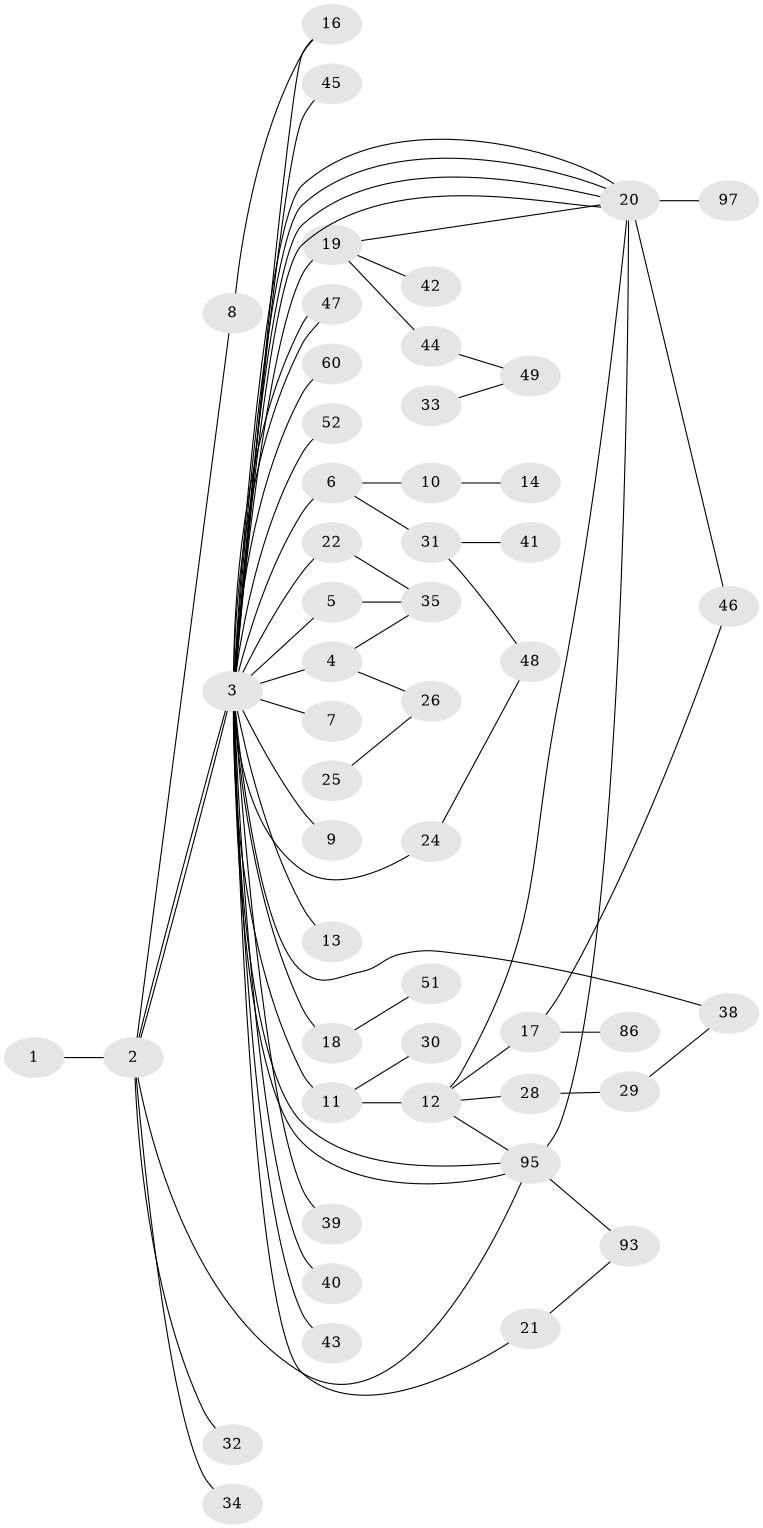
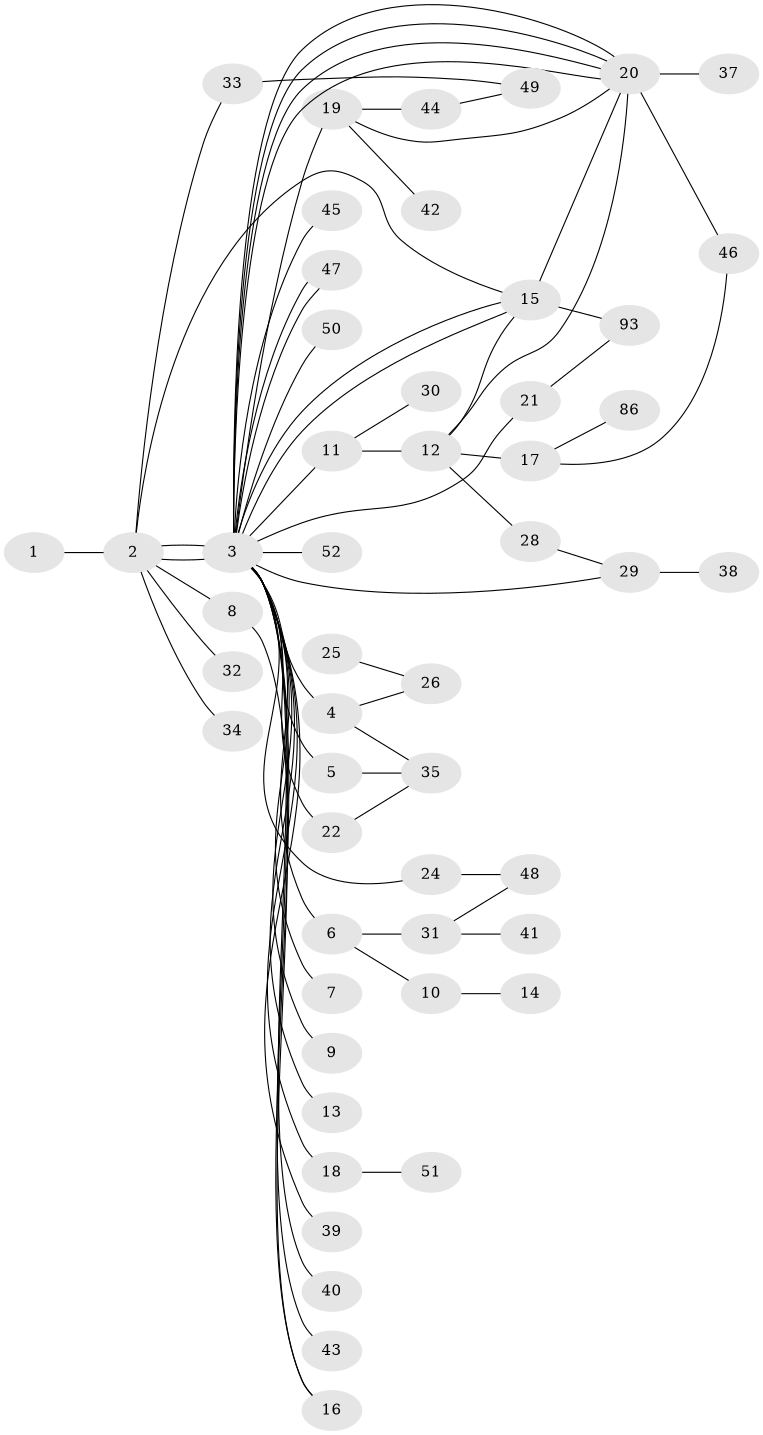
(729, 201) -> (729, 74)
none -> (163, 314)
(332, 364) -> (332, 330)
(369, 969) -> (427, 593)
(530, 1163) -> (530, 300)
